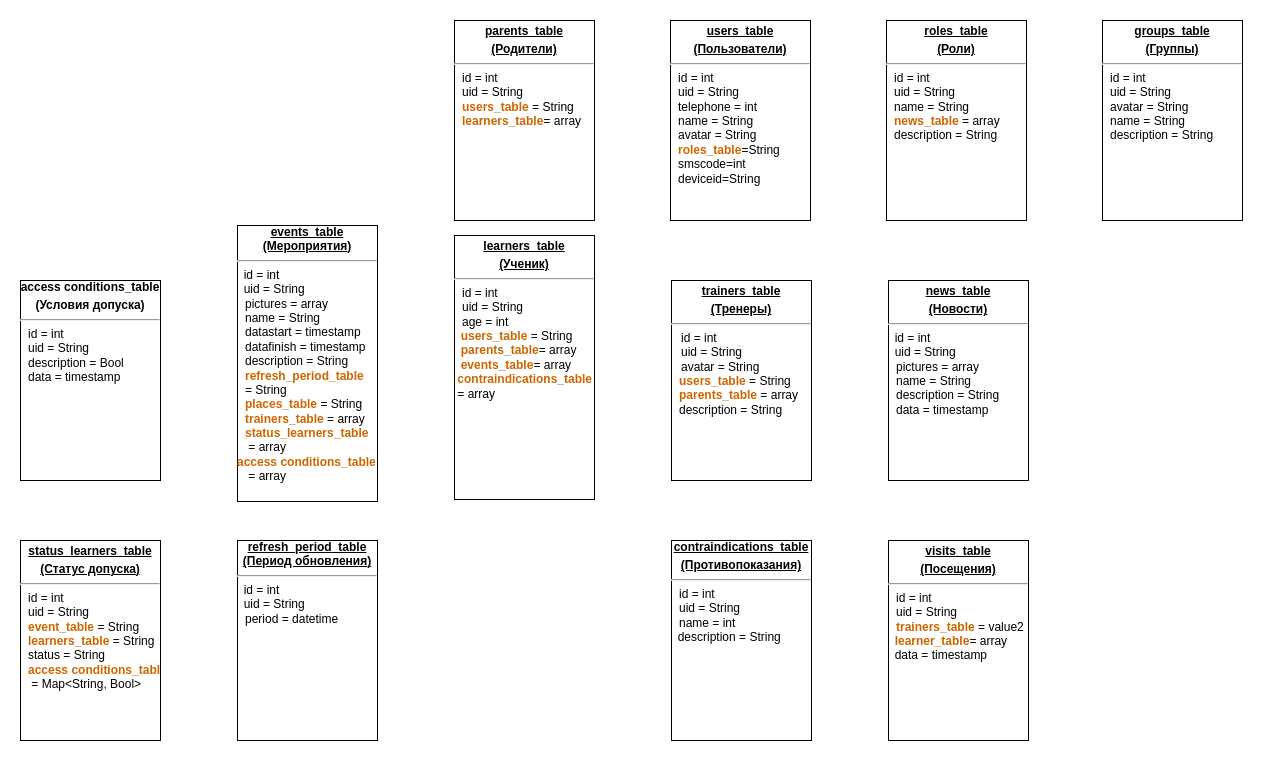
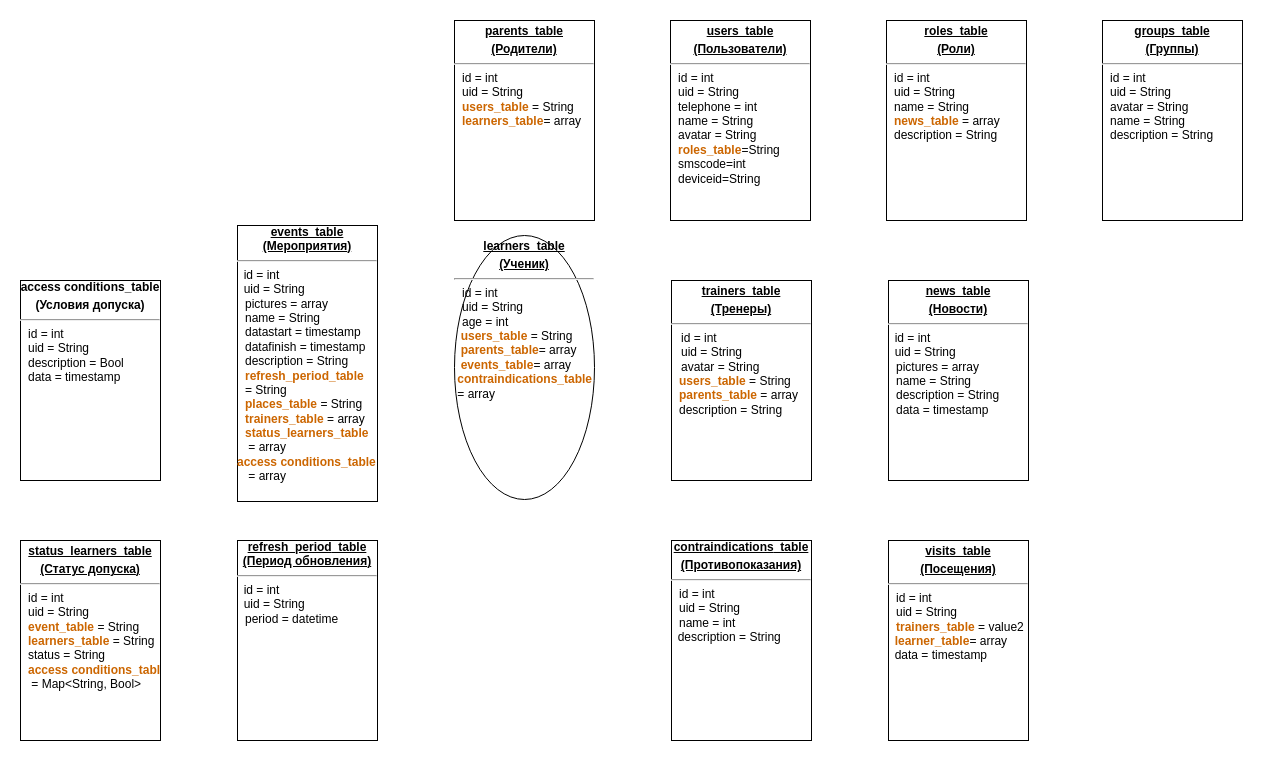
(525, 368) -> (525, 368)
